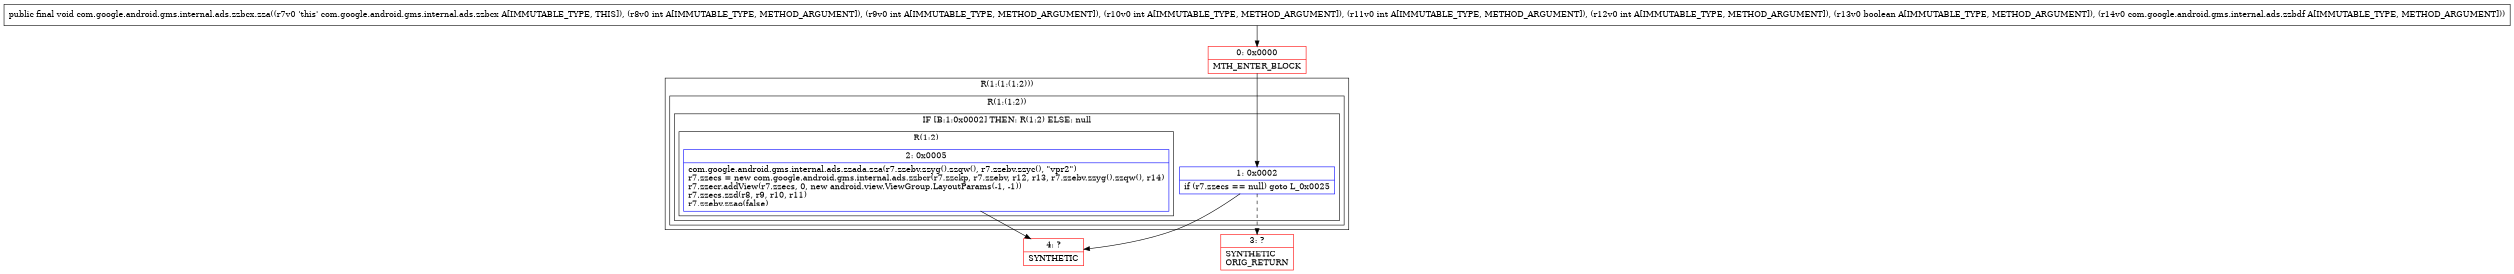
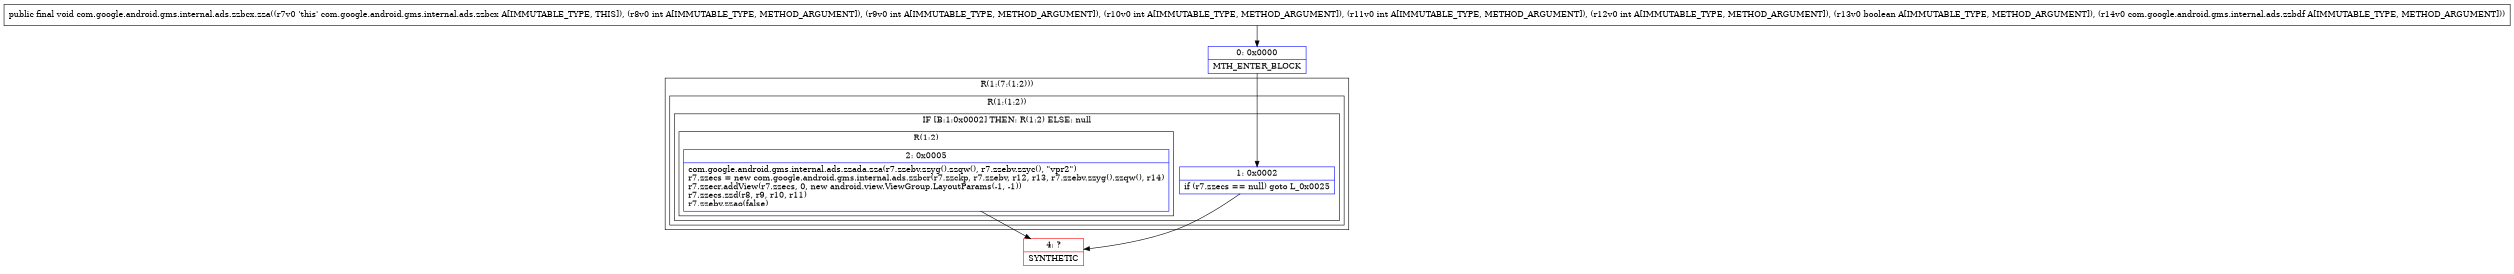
(1257, 60) -> (1257, 60)
(1007, 85) -> (1007, 85)
(1257, 252) -> none
